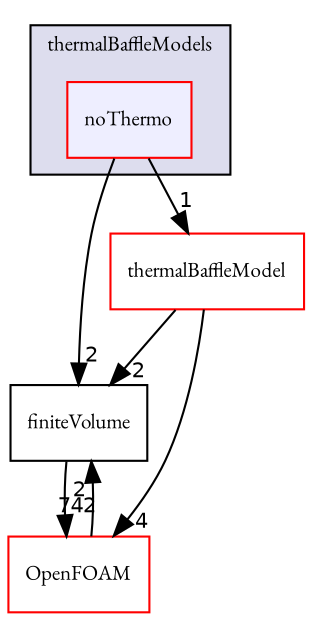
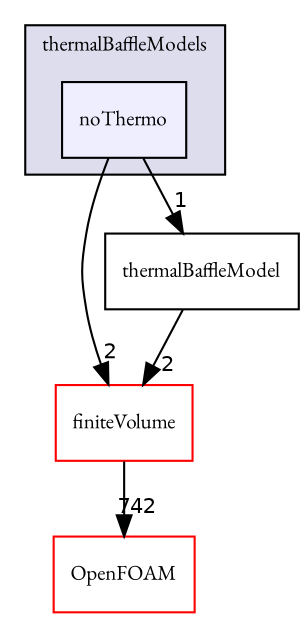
(129, 120) -> (124, 120)
(207, 271) -> (202, 271)
(181, 420) -> none
(79, 423) -> (124, 423)
(93, 509) -> none
